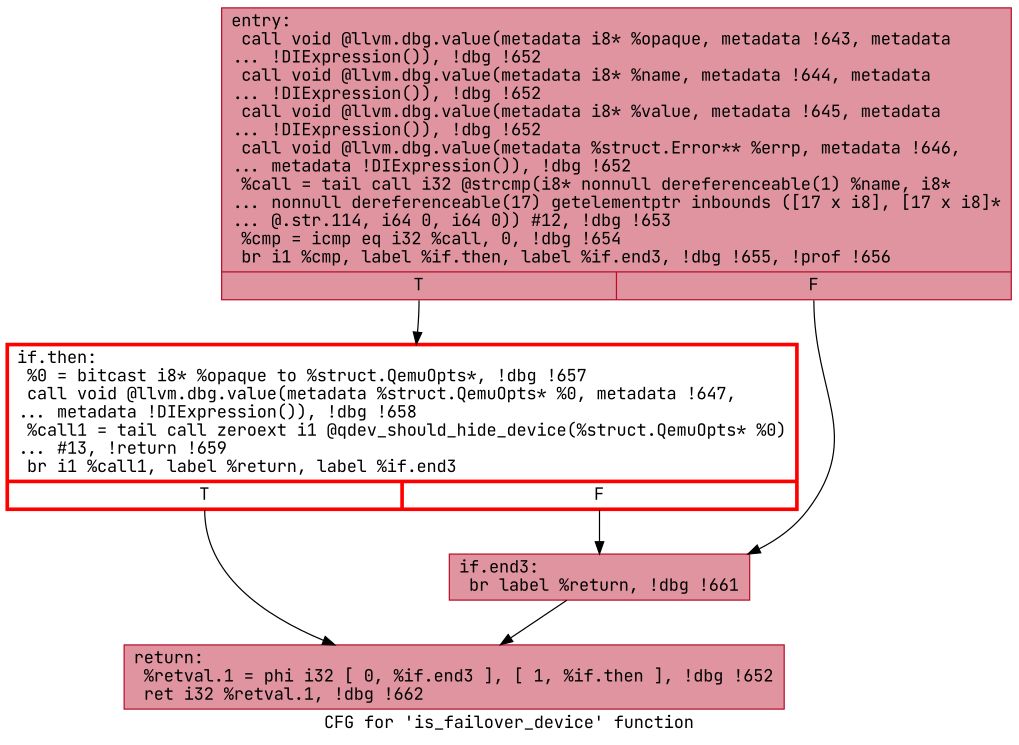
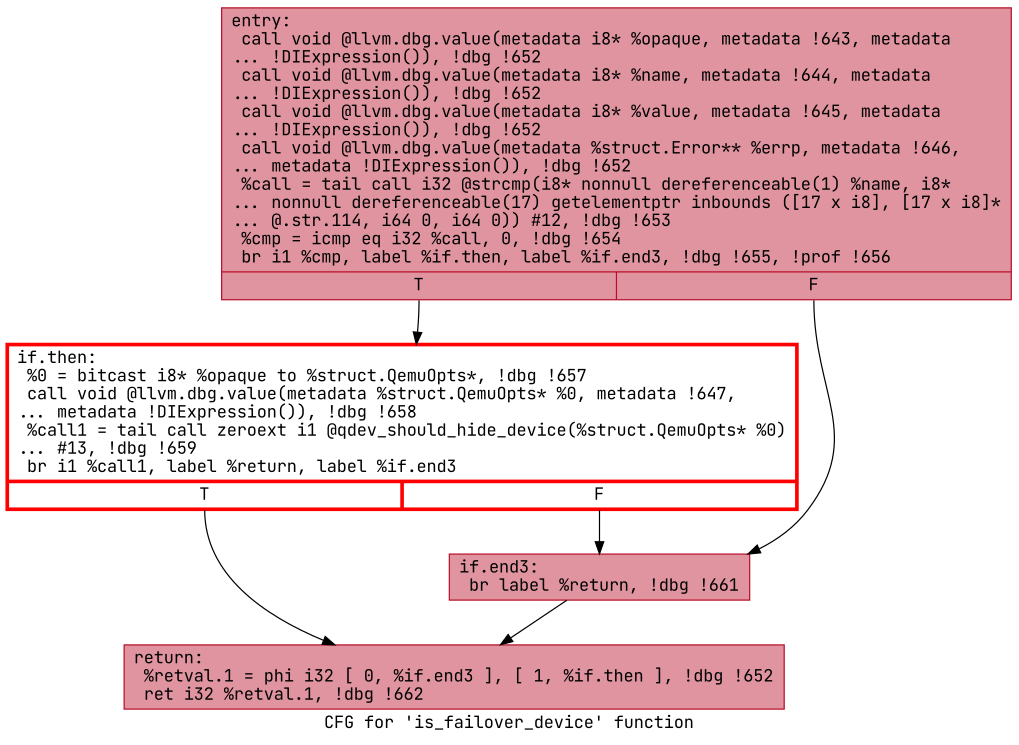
(122, 449) -> (107, 449)
